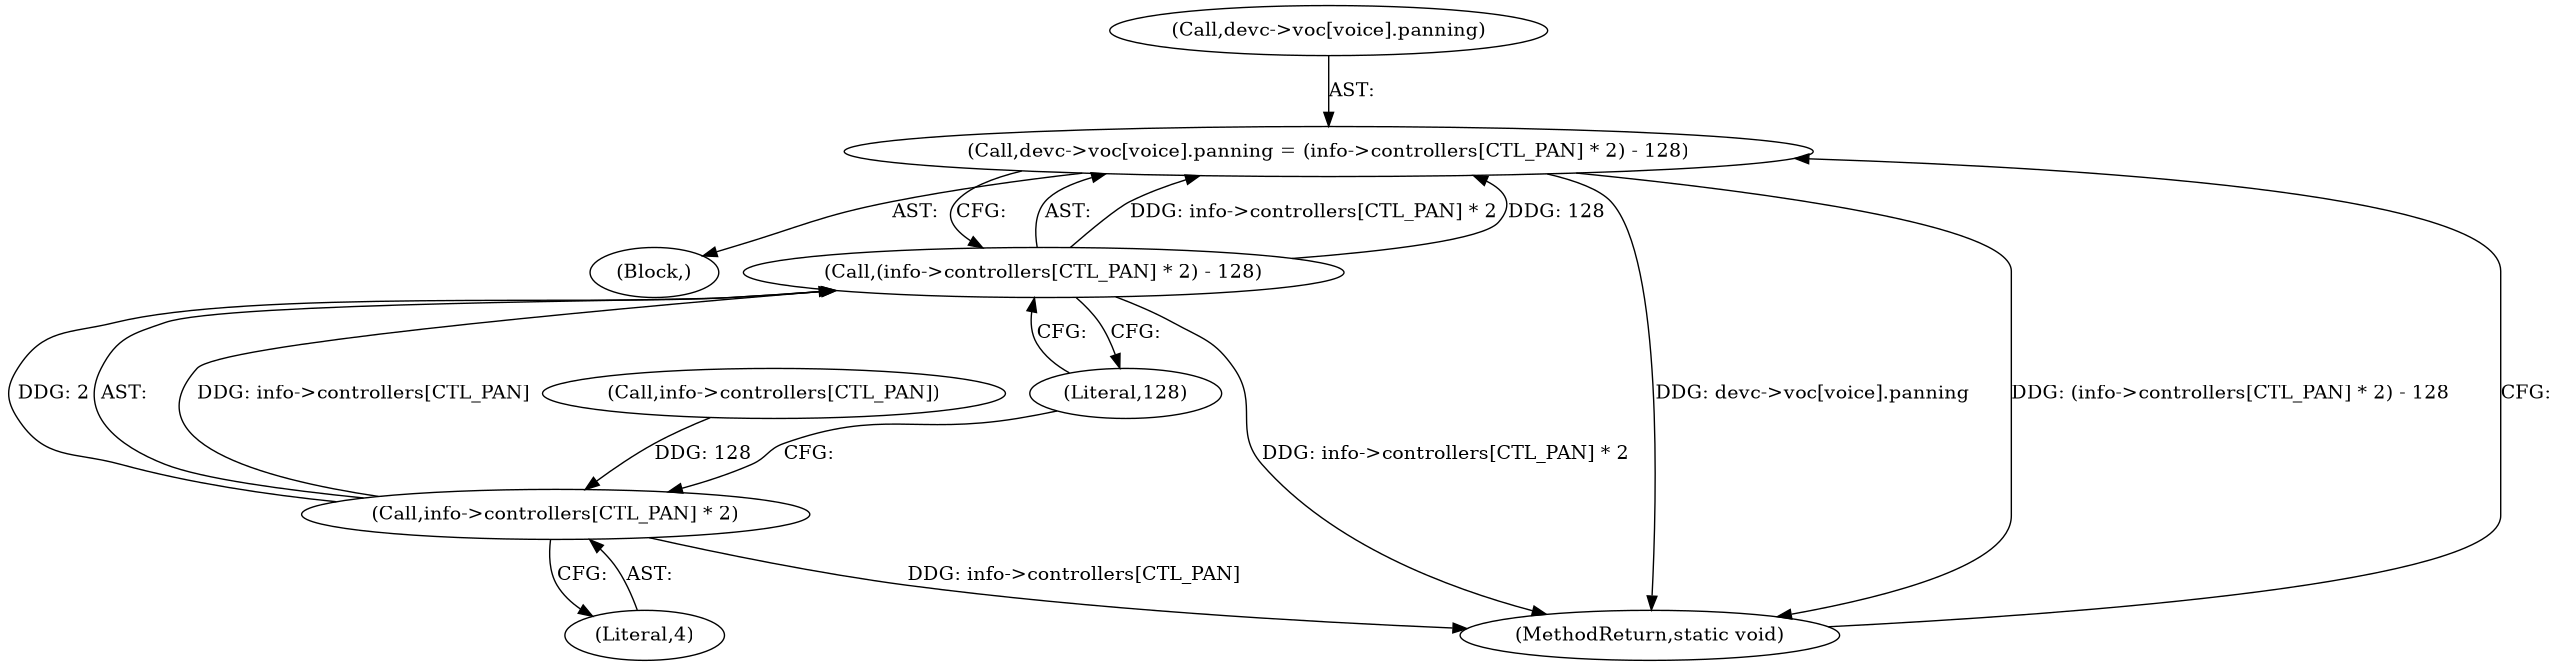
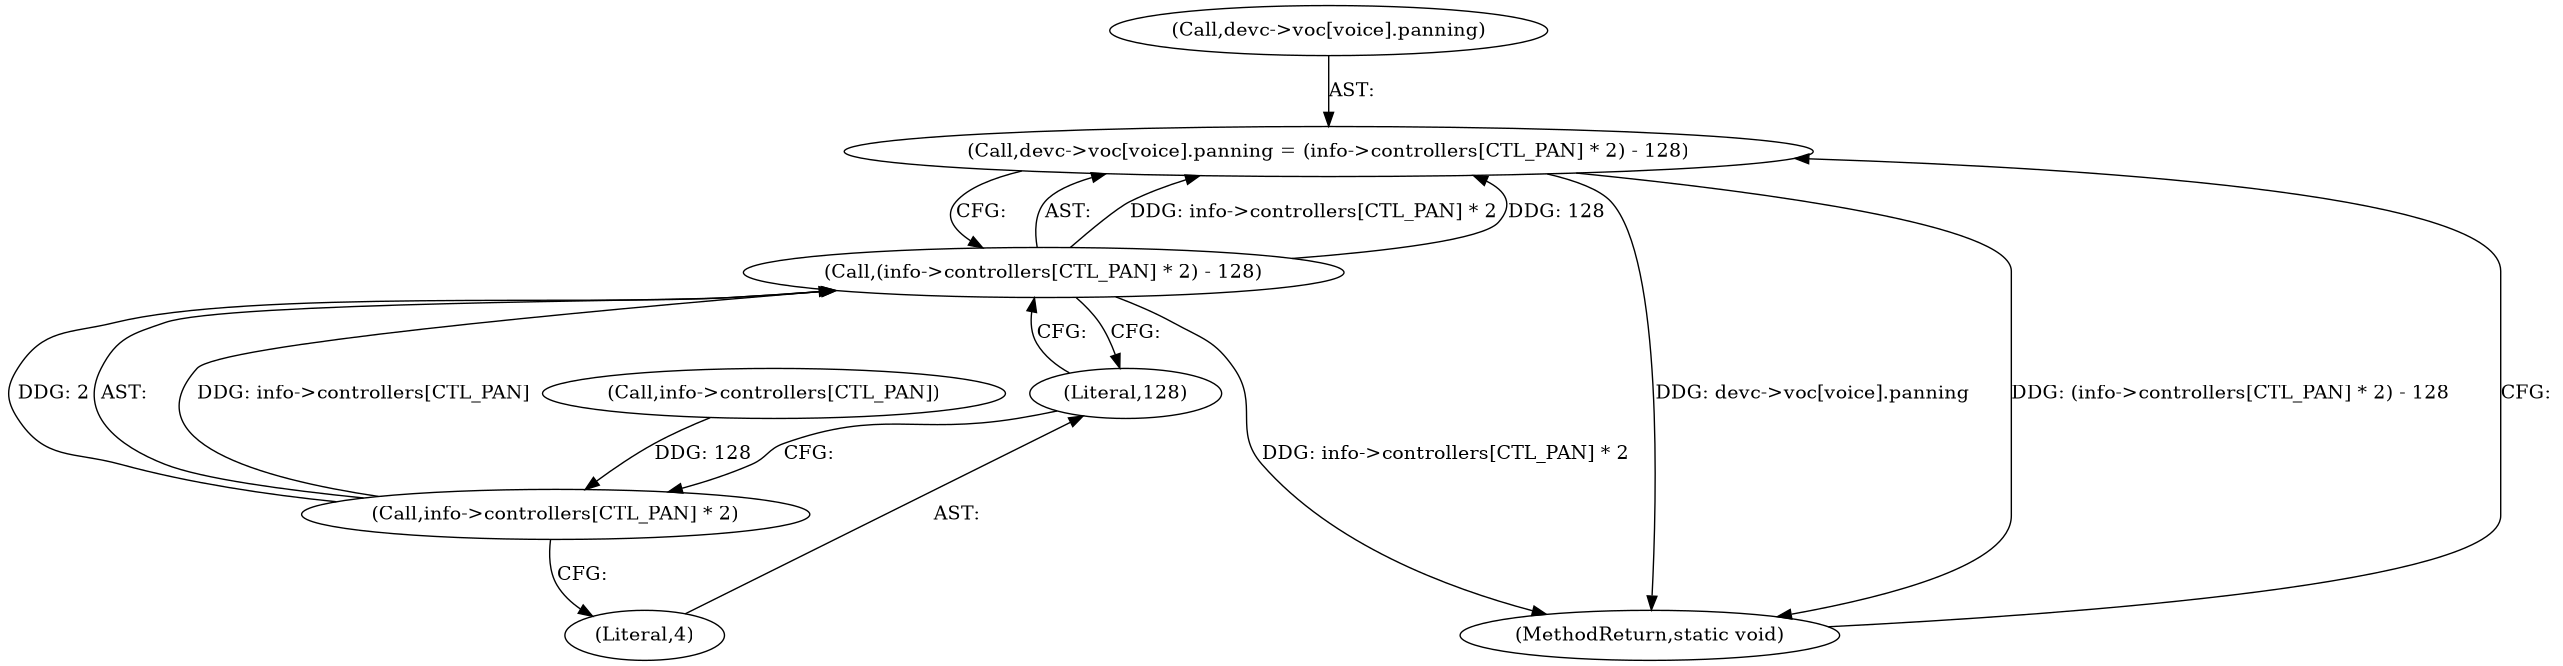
(654, 272) -> none
(622, 577) -> (878, 518)
(1049, 601) -> none
